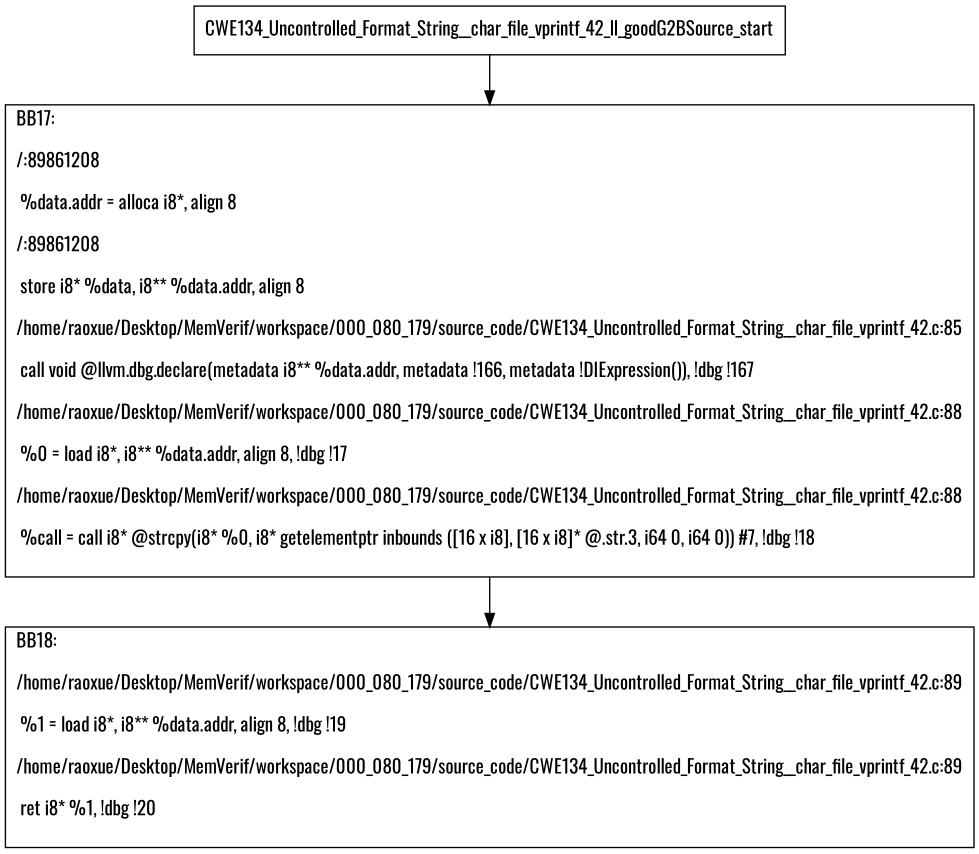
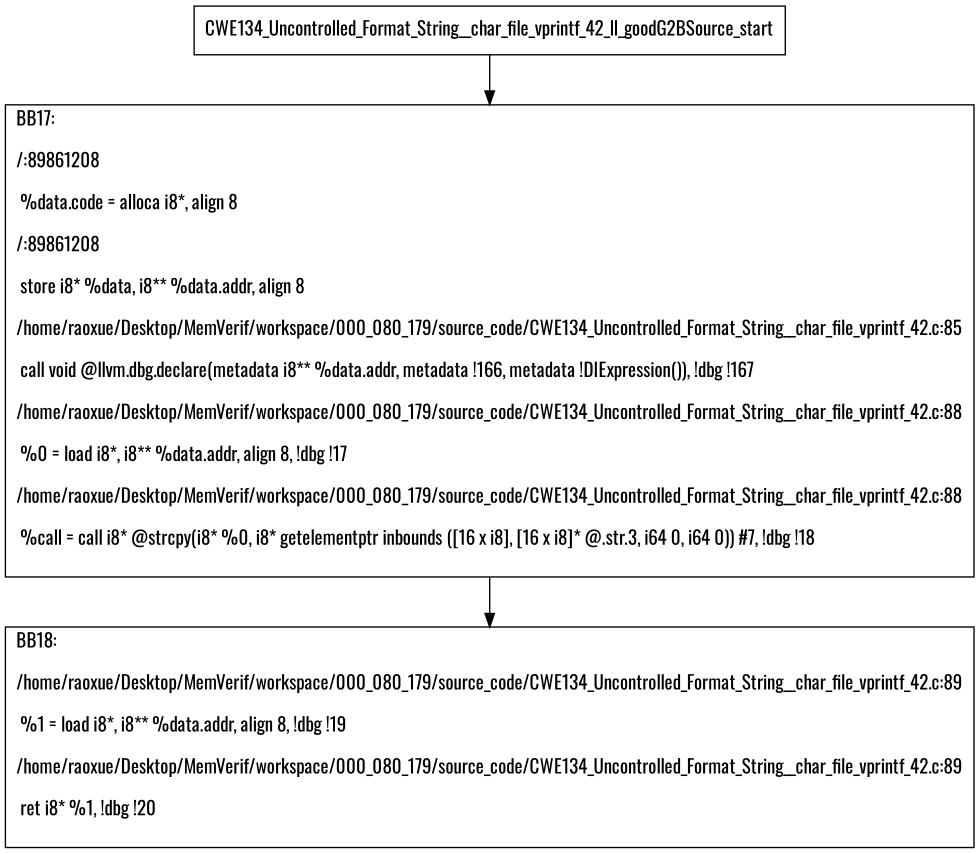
(126, 204) -> (127, 204)
